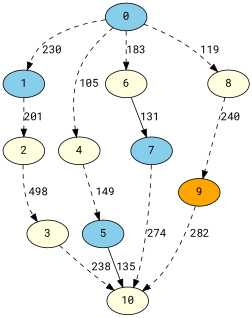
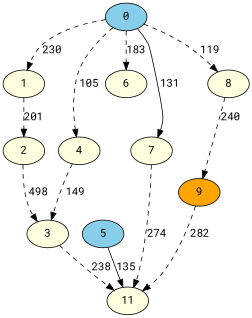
(24, 84) -> (24, 84)
(137, 114) -> (156, 78)
(152, 151) -> (152, 151)
(90, 189) -> (62, 188)
(128, 301) -> (128, 301)
